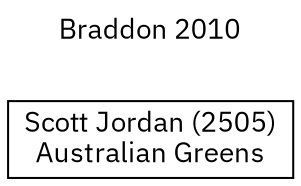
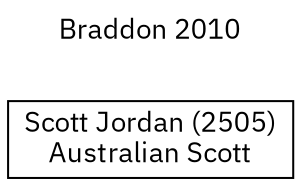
(151, 140) -> (151, 140)
